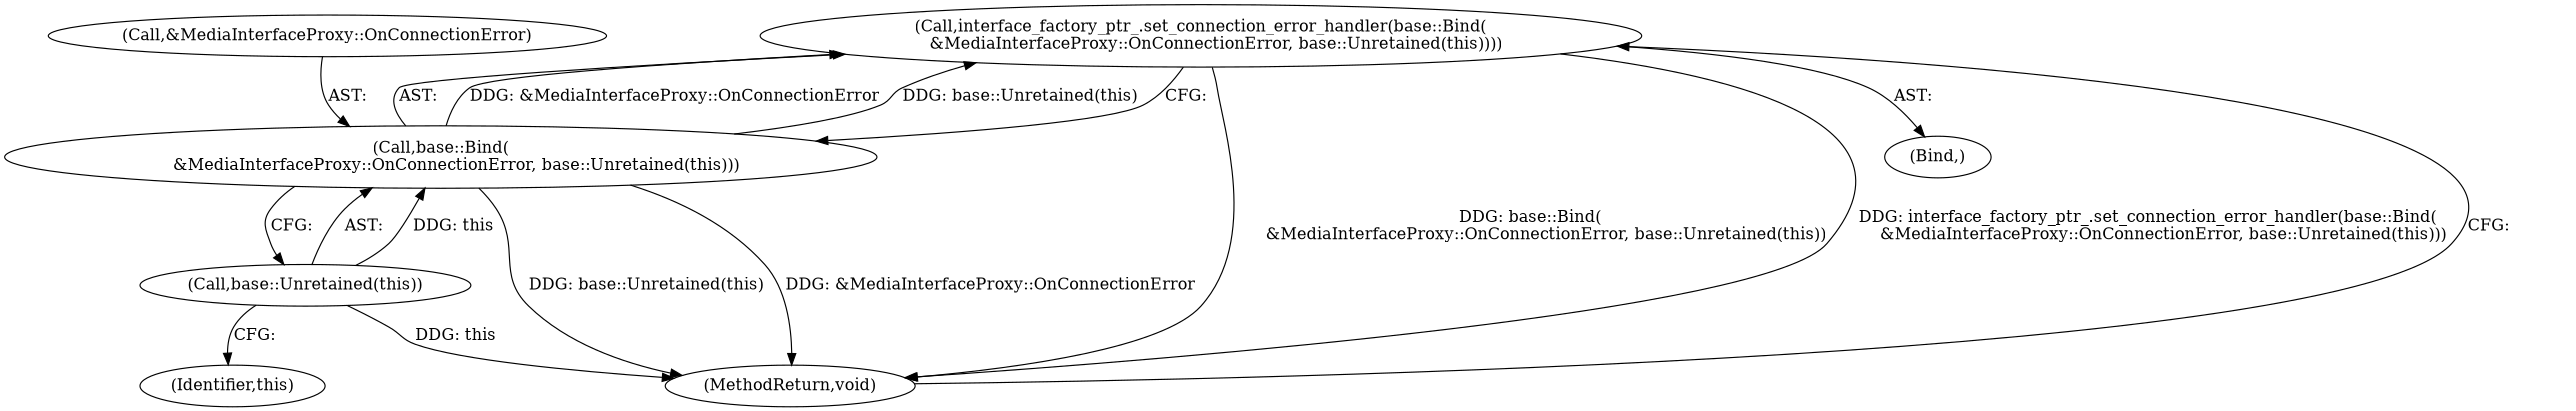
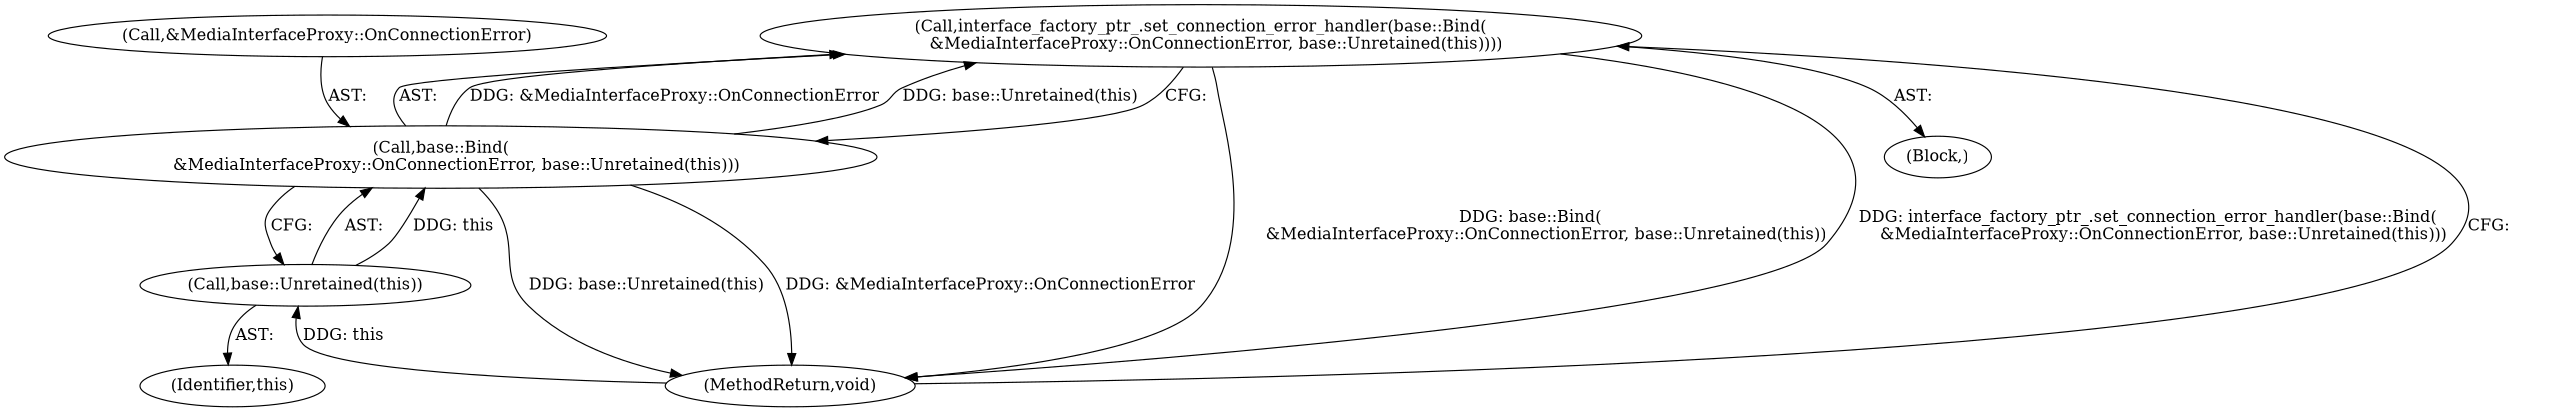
(1938, 157) -> (1938, 157)
(257, 336) -> (257, 336)
(499, 361) -> (469, 374)
